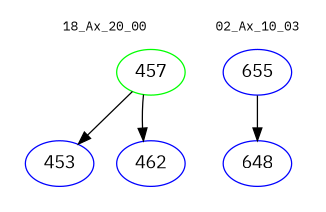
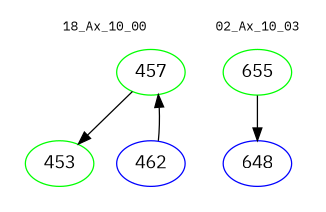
(105, 27) -> (105, 27)
(257, 72) -> (257, 72)
(142, 111) -> (159, 124)
(60, 164) -> (60, 164)
